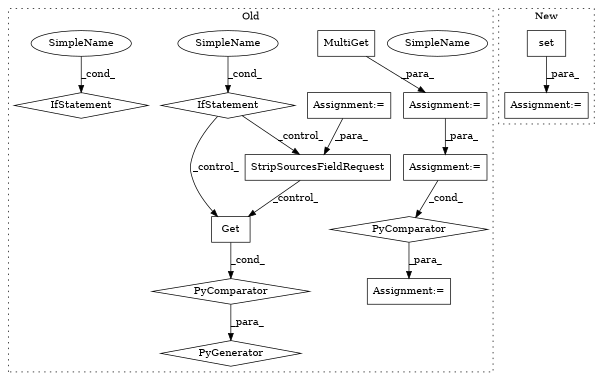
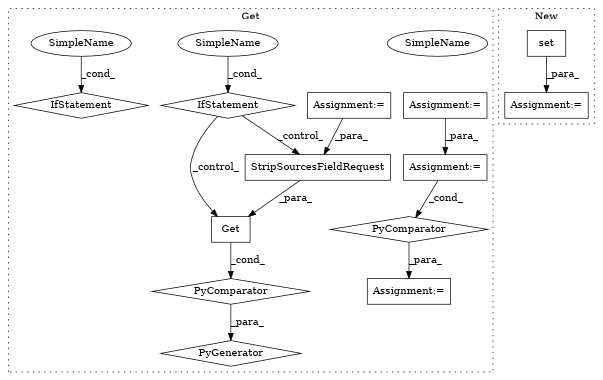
(251, 17) -> (251, 17)
(346, 43) -> none
(296, 198) -> (296, 198)
